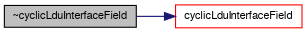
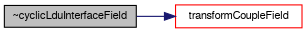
(239, 16) -> (239, 16)
